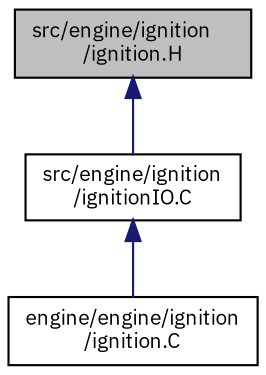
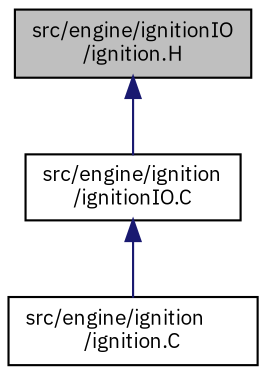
(133, 44) -> (133, 44)
(133, 331) -> (133, 331)
